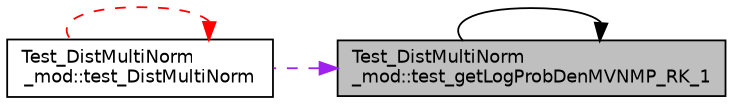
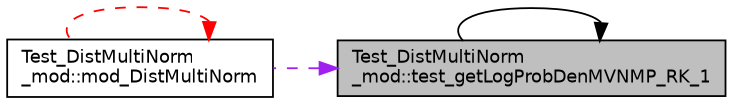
(140, 68) -> (140, 68)
